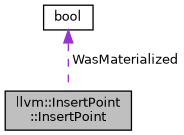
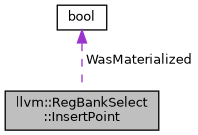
(68, 111) -> (82, 111)
